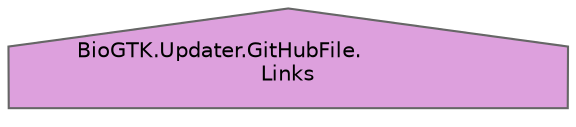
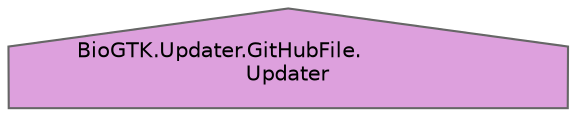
(288, 64) -> (288, 64)
